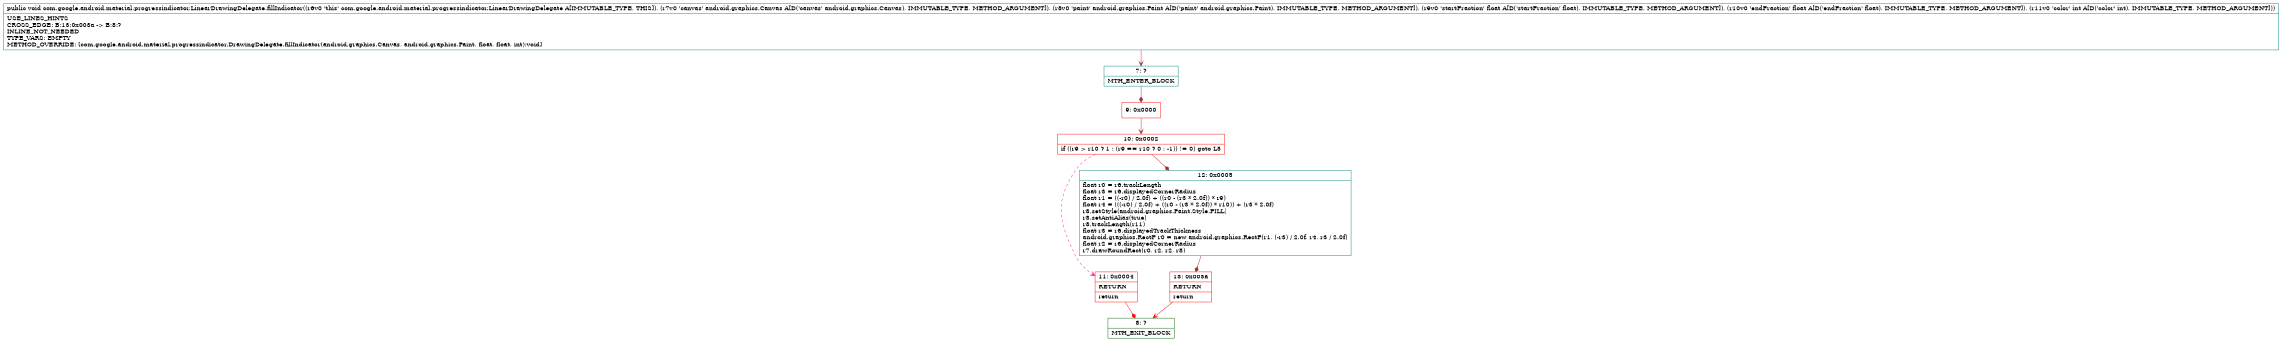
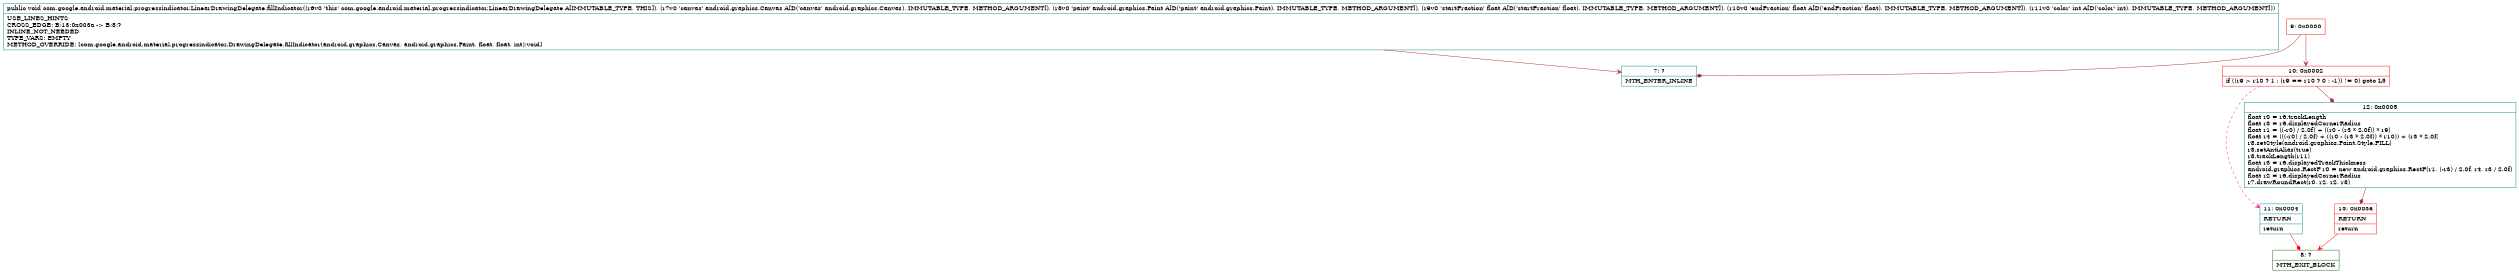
(1141, 81) -> (1659, 81)
(1141, 92) -> (2005, 72)
(1116, 287) -> (2281, 219)
